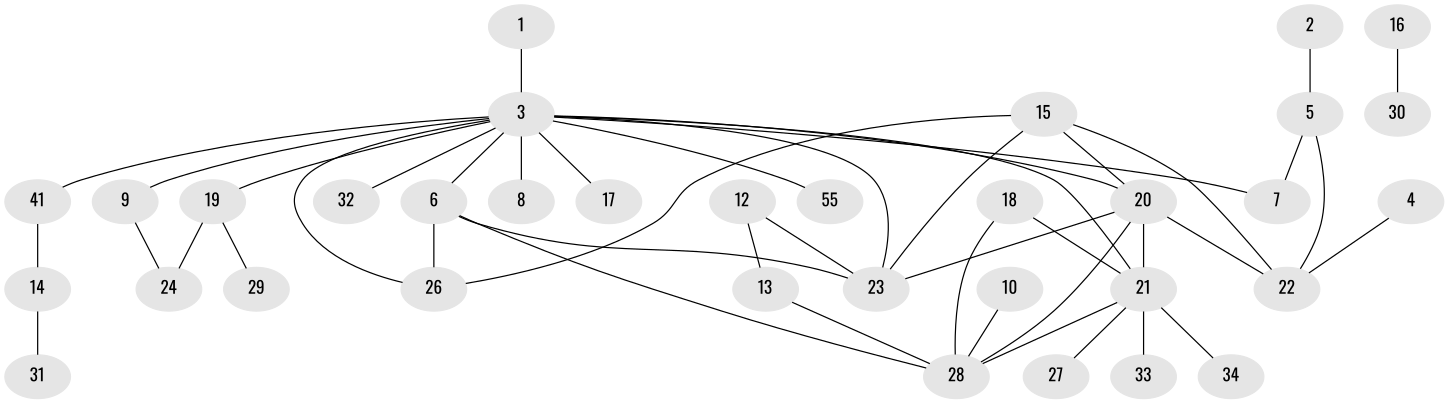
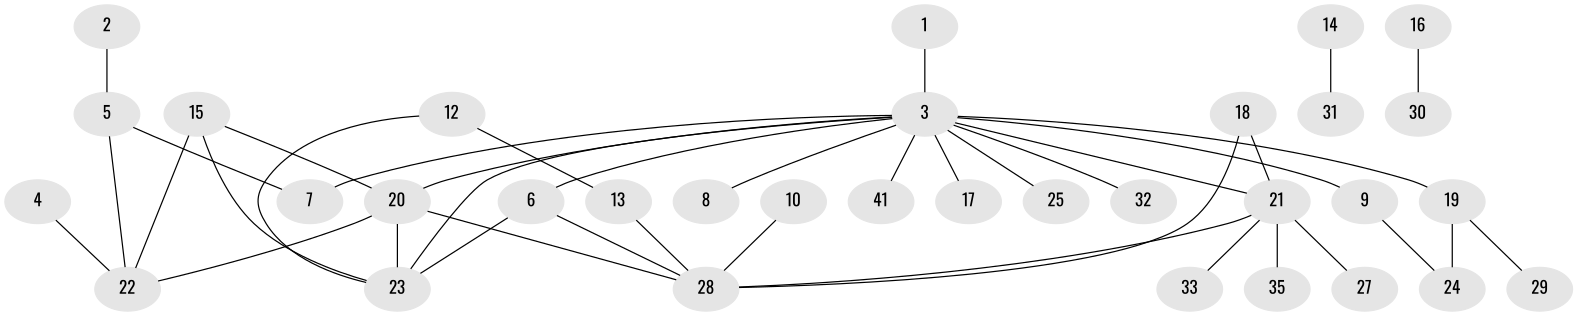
(830, 202) -> (1056, 202)
(38, 246) -> none
(1144, 246) -> none
(434, 289) -> none
(1231, 377) -> (1277, 289)
